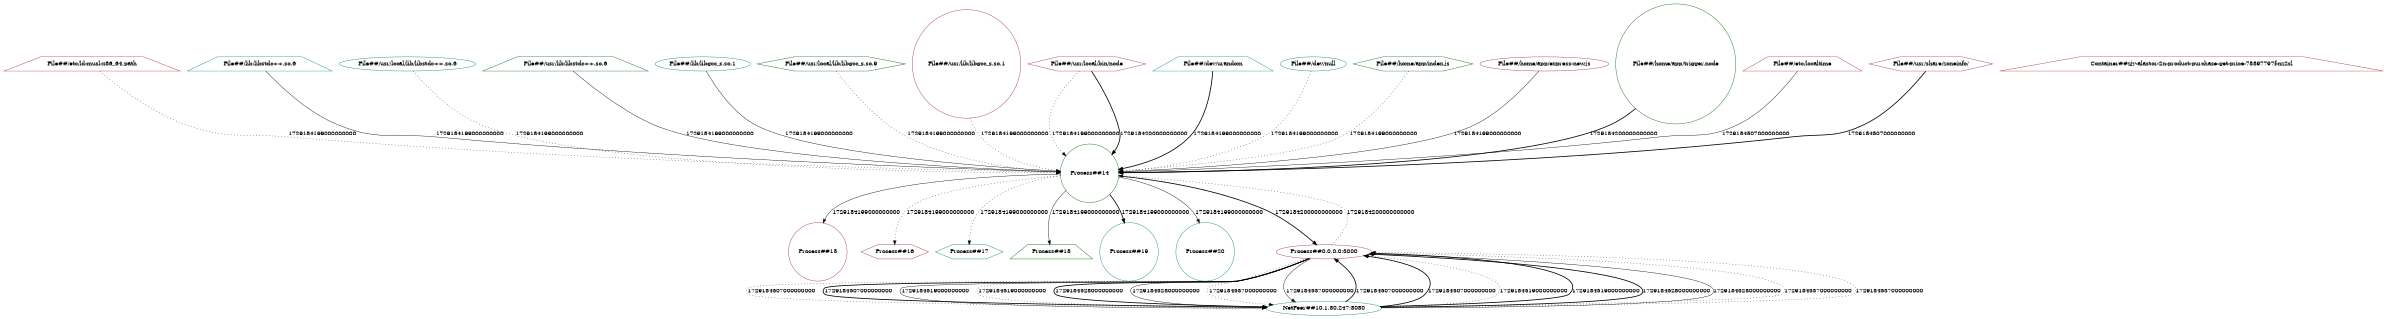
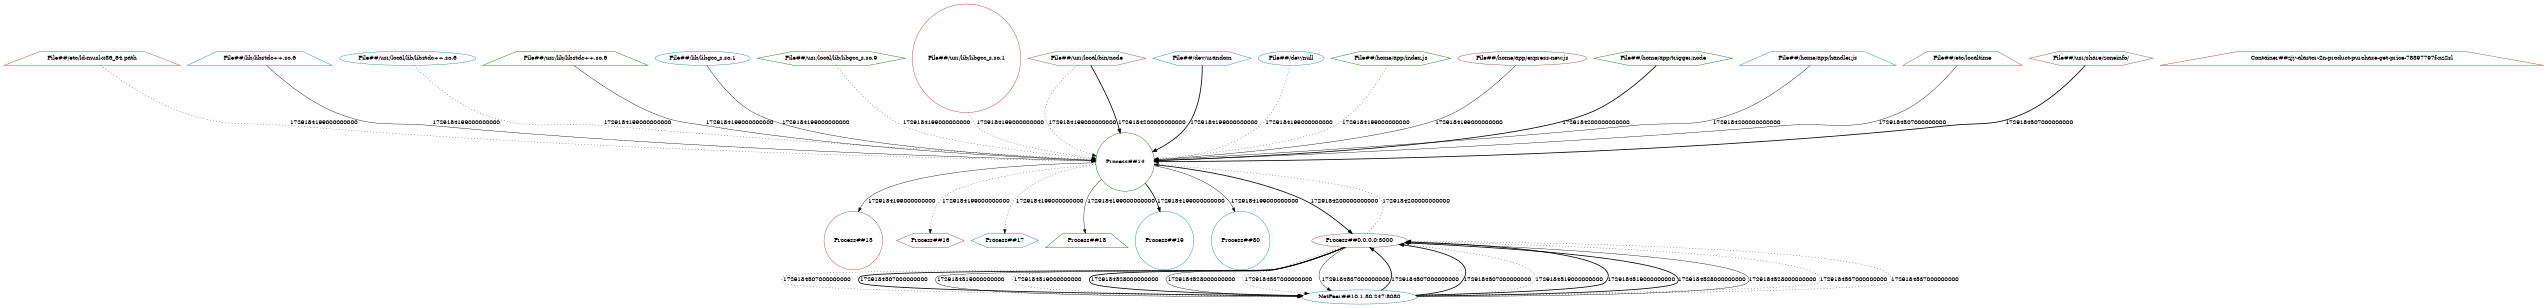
none -> (1818, 58)
(1213, 64) -> (1202, 58)
(1676, 64) -> (1663, 58)
(1205, 252) -> (1241, 241)
